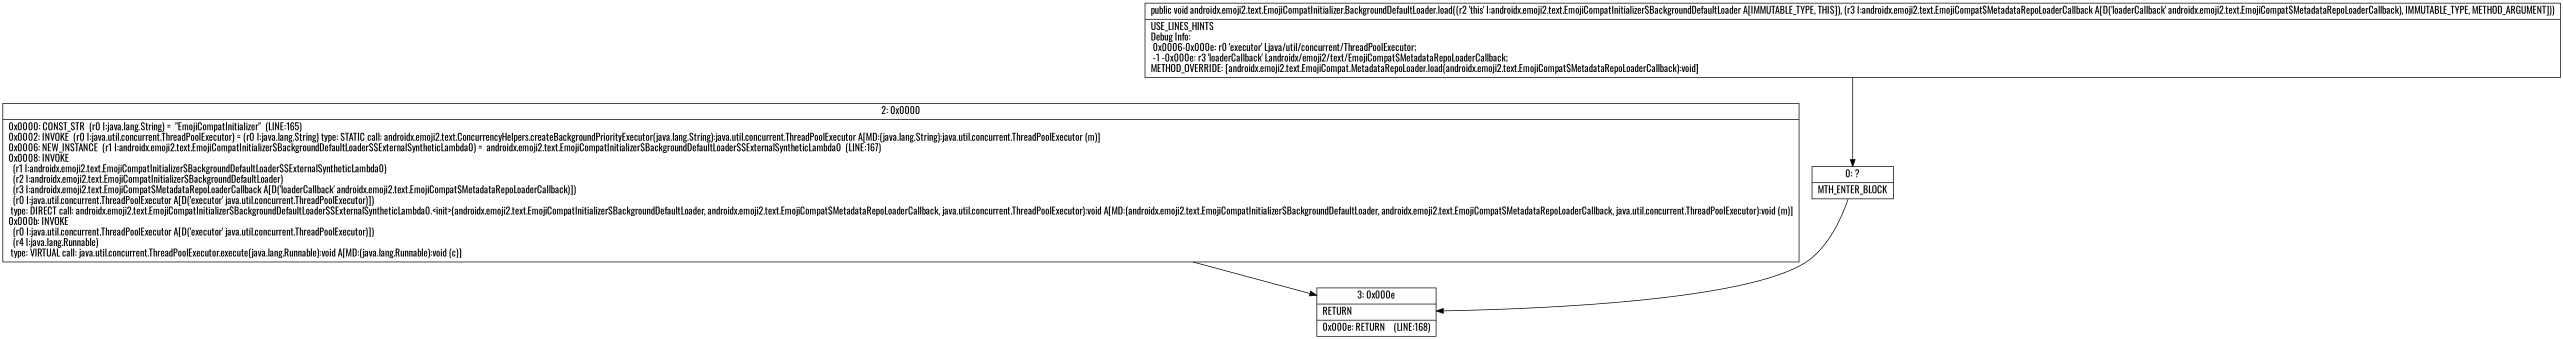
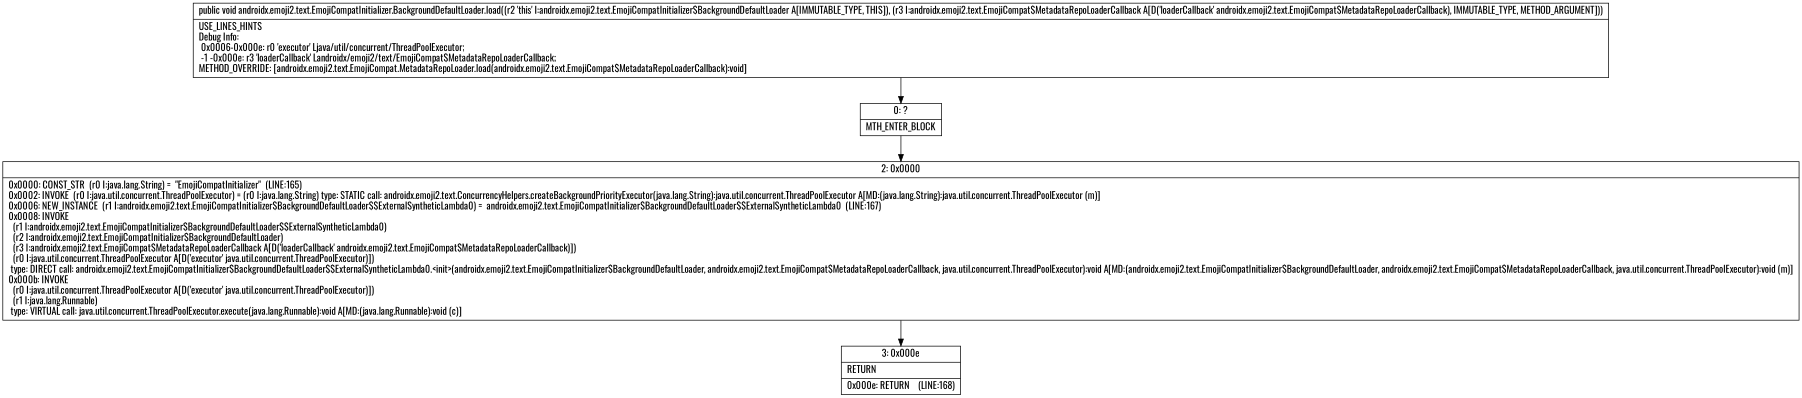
(54, 243) -> (53, 301)
(1665, 297) -> (901, 145)
